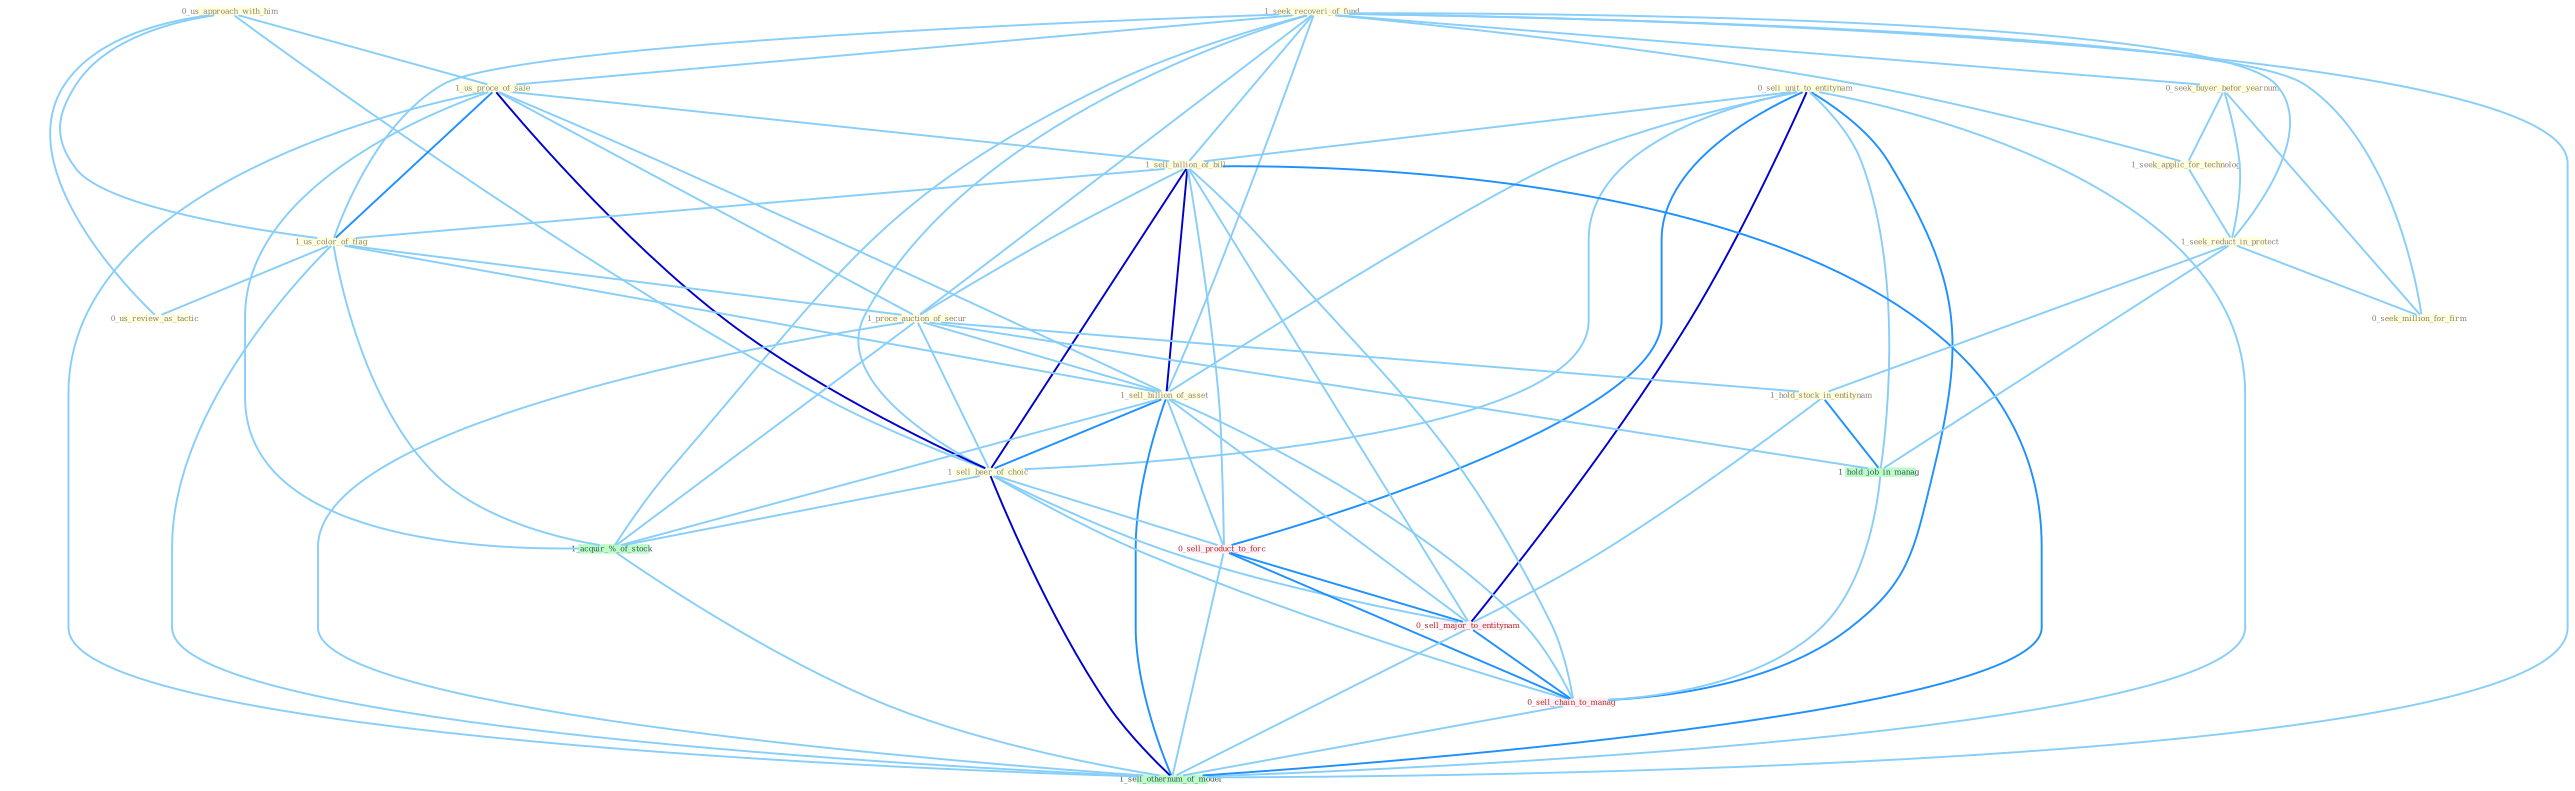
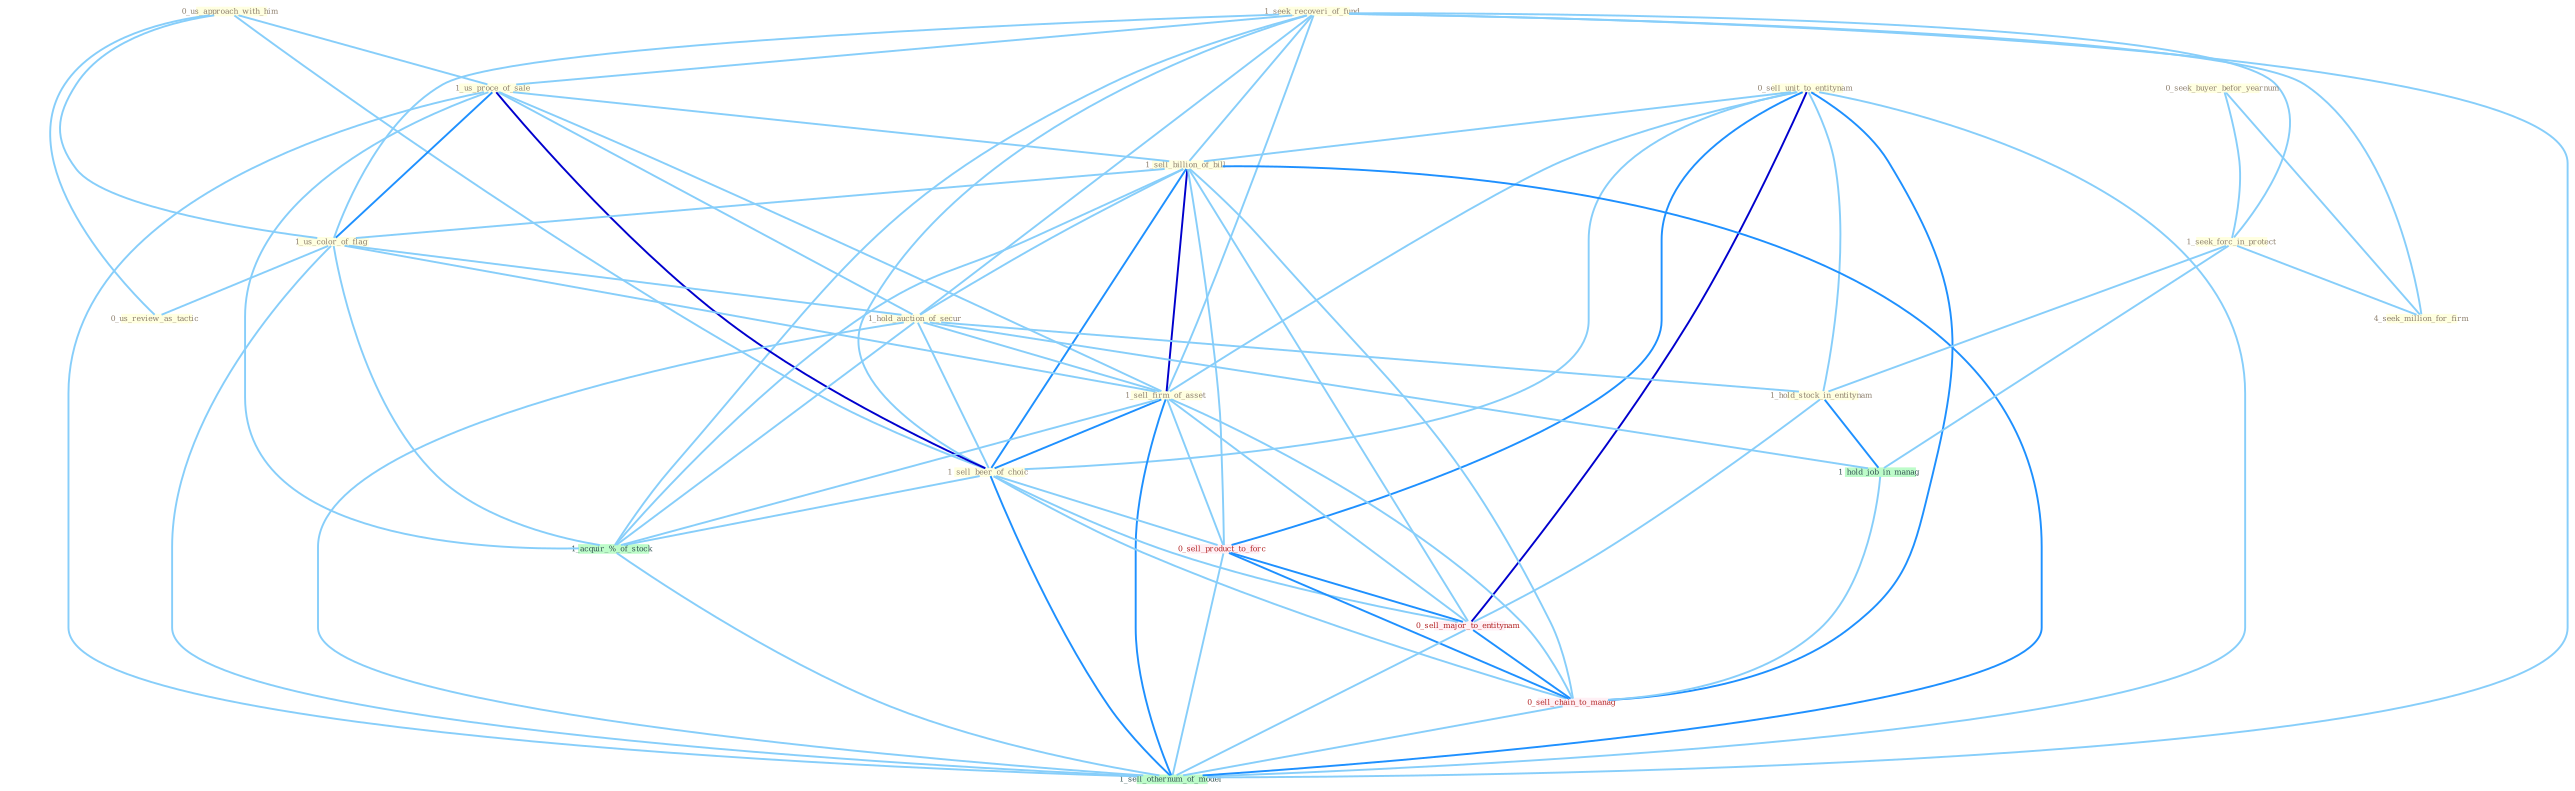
(1769, 50) -> none
(2188, 165) -> none
(2232, 242) -> (2232, 242)
(1885, 270) -> (1840, 240)
(1089, 318) -> (1089, 318)
(917, 319) -> (917, 319)
(2422, 319) -> (2422, 319)
none -> (813, 353)
(1166, 395) -> (1166, 395)
(1065, 635) -> (1065, 635)
